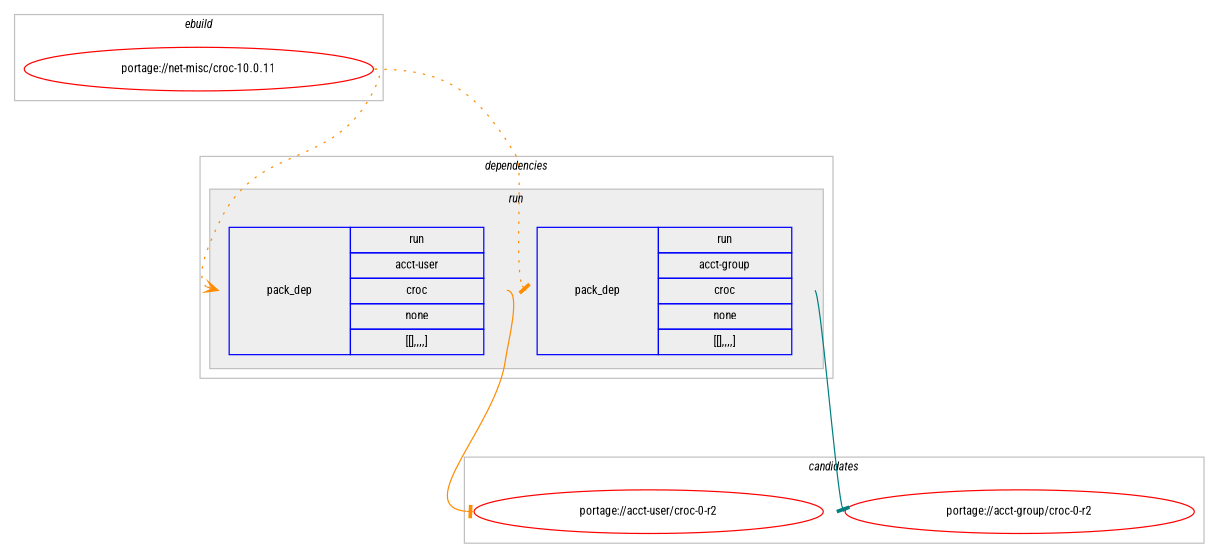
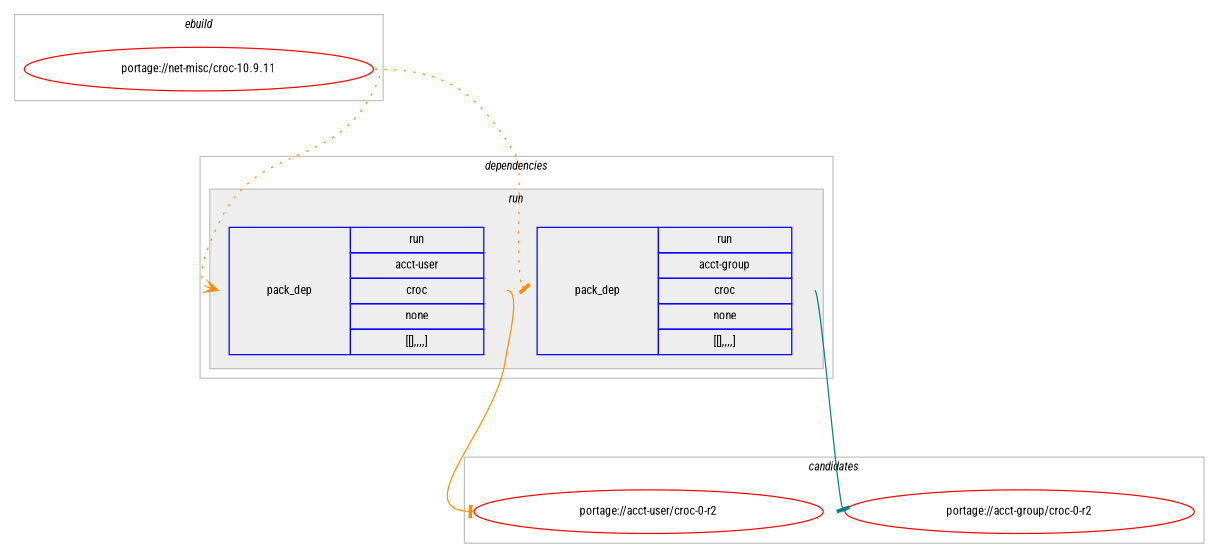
(199, 69) -> (199, 69)
